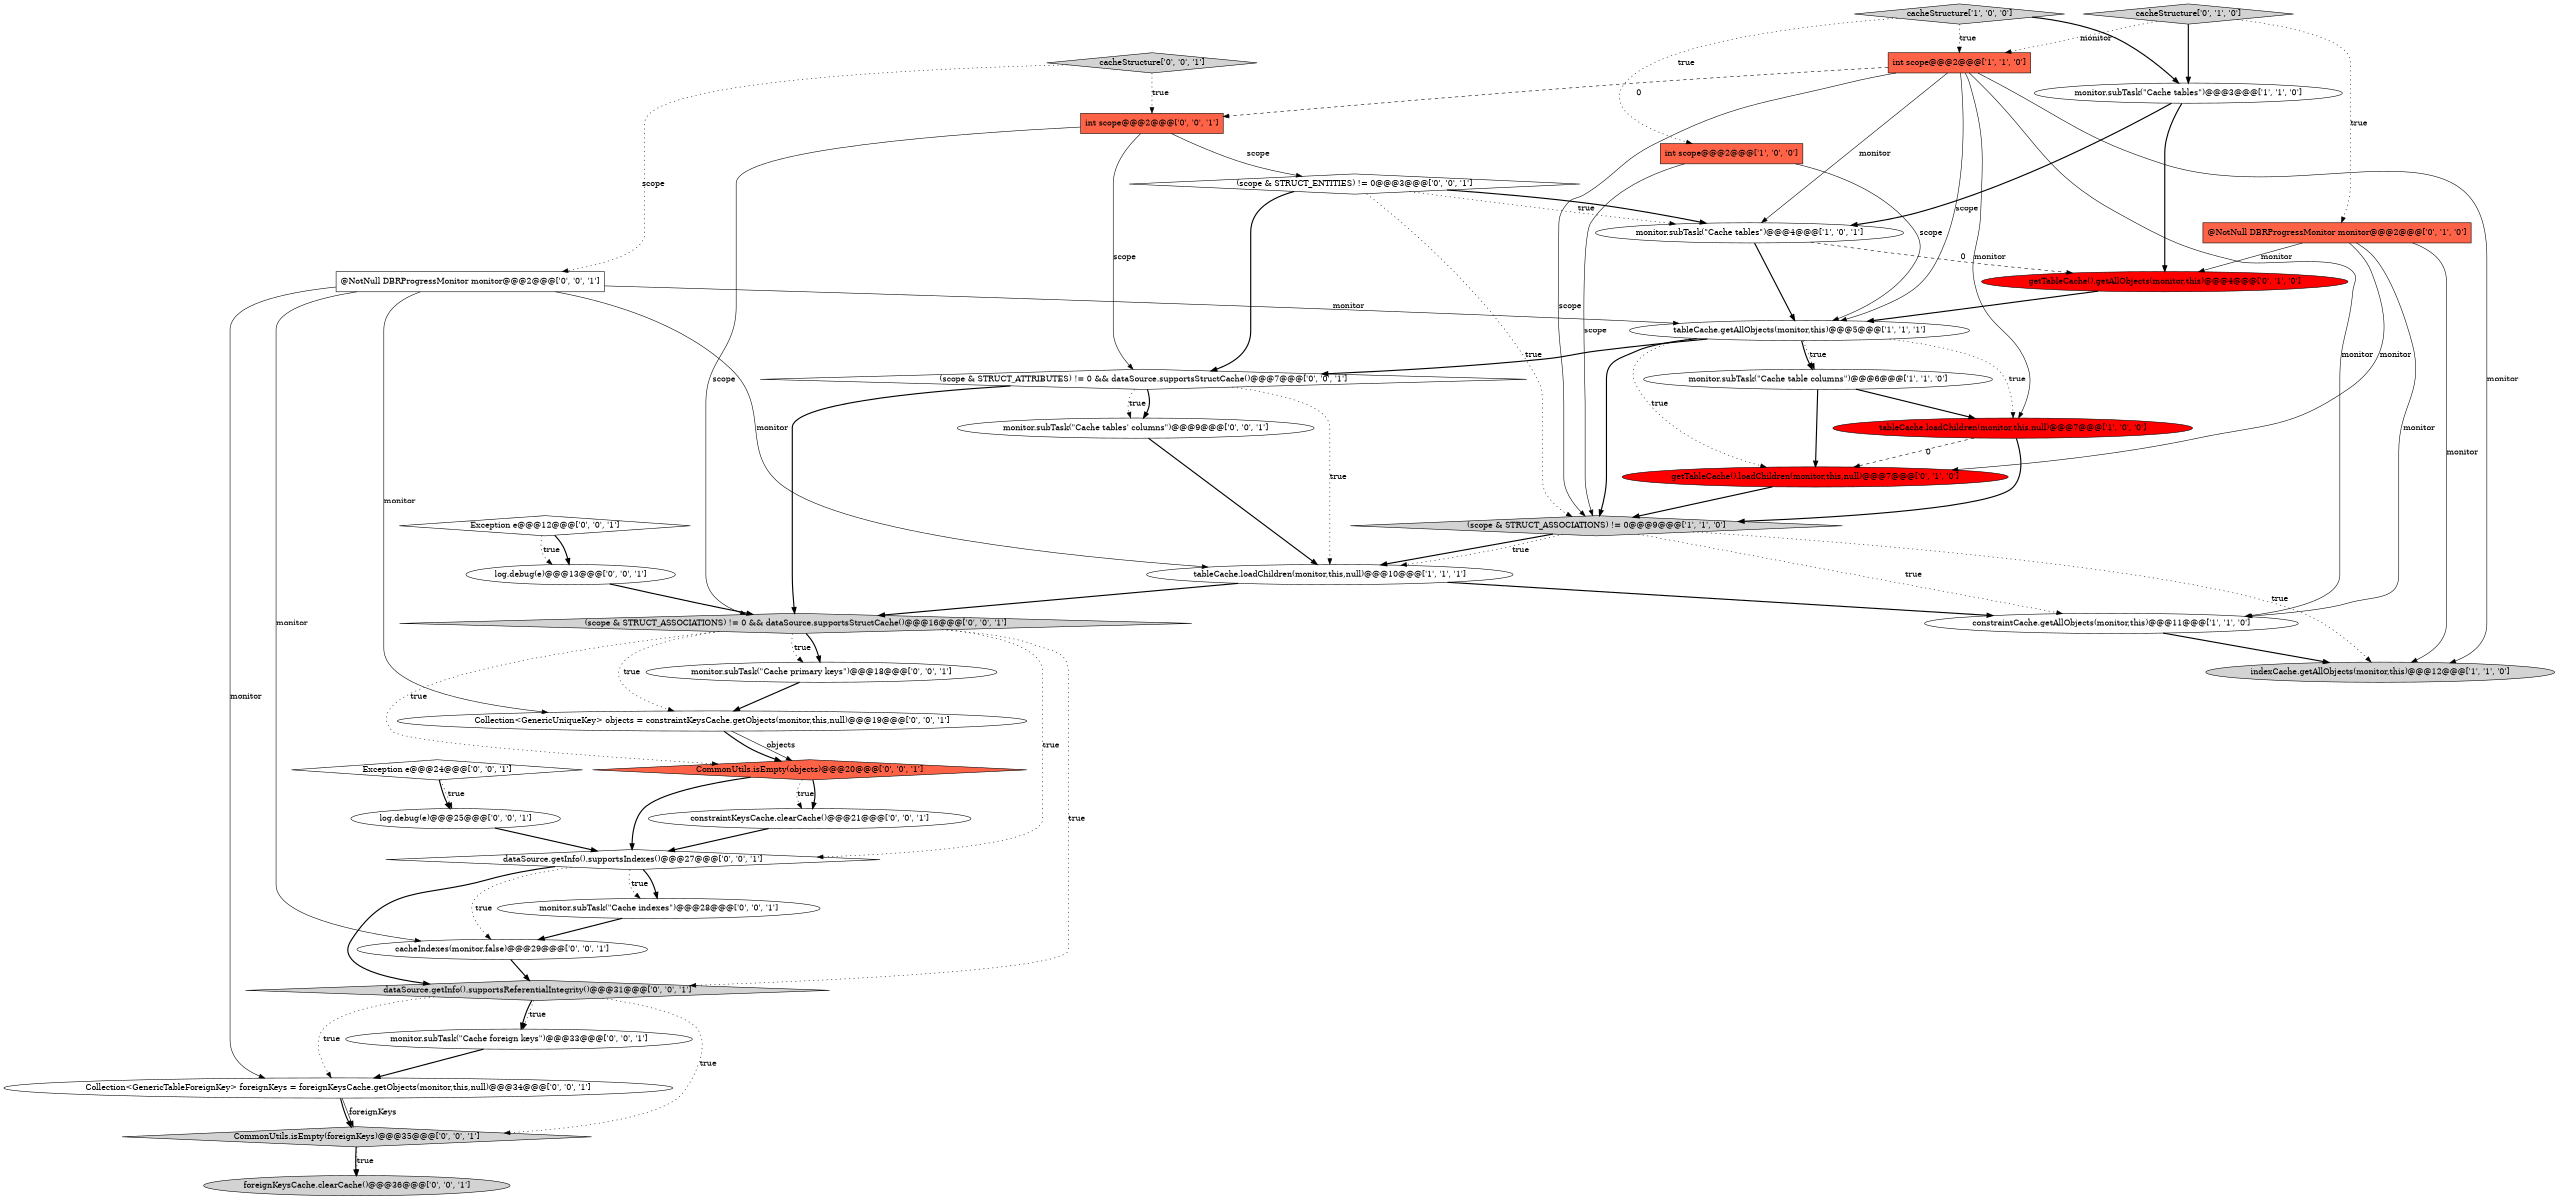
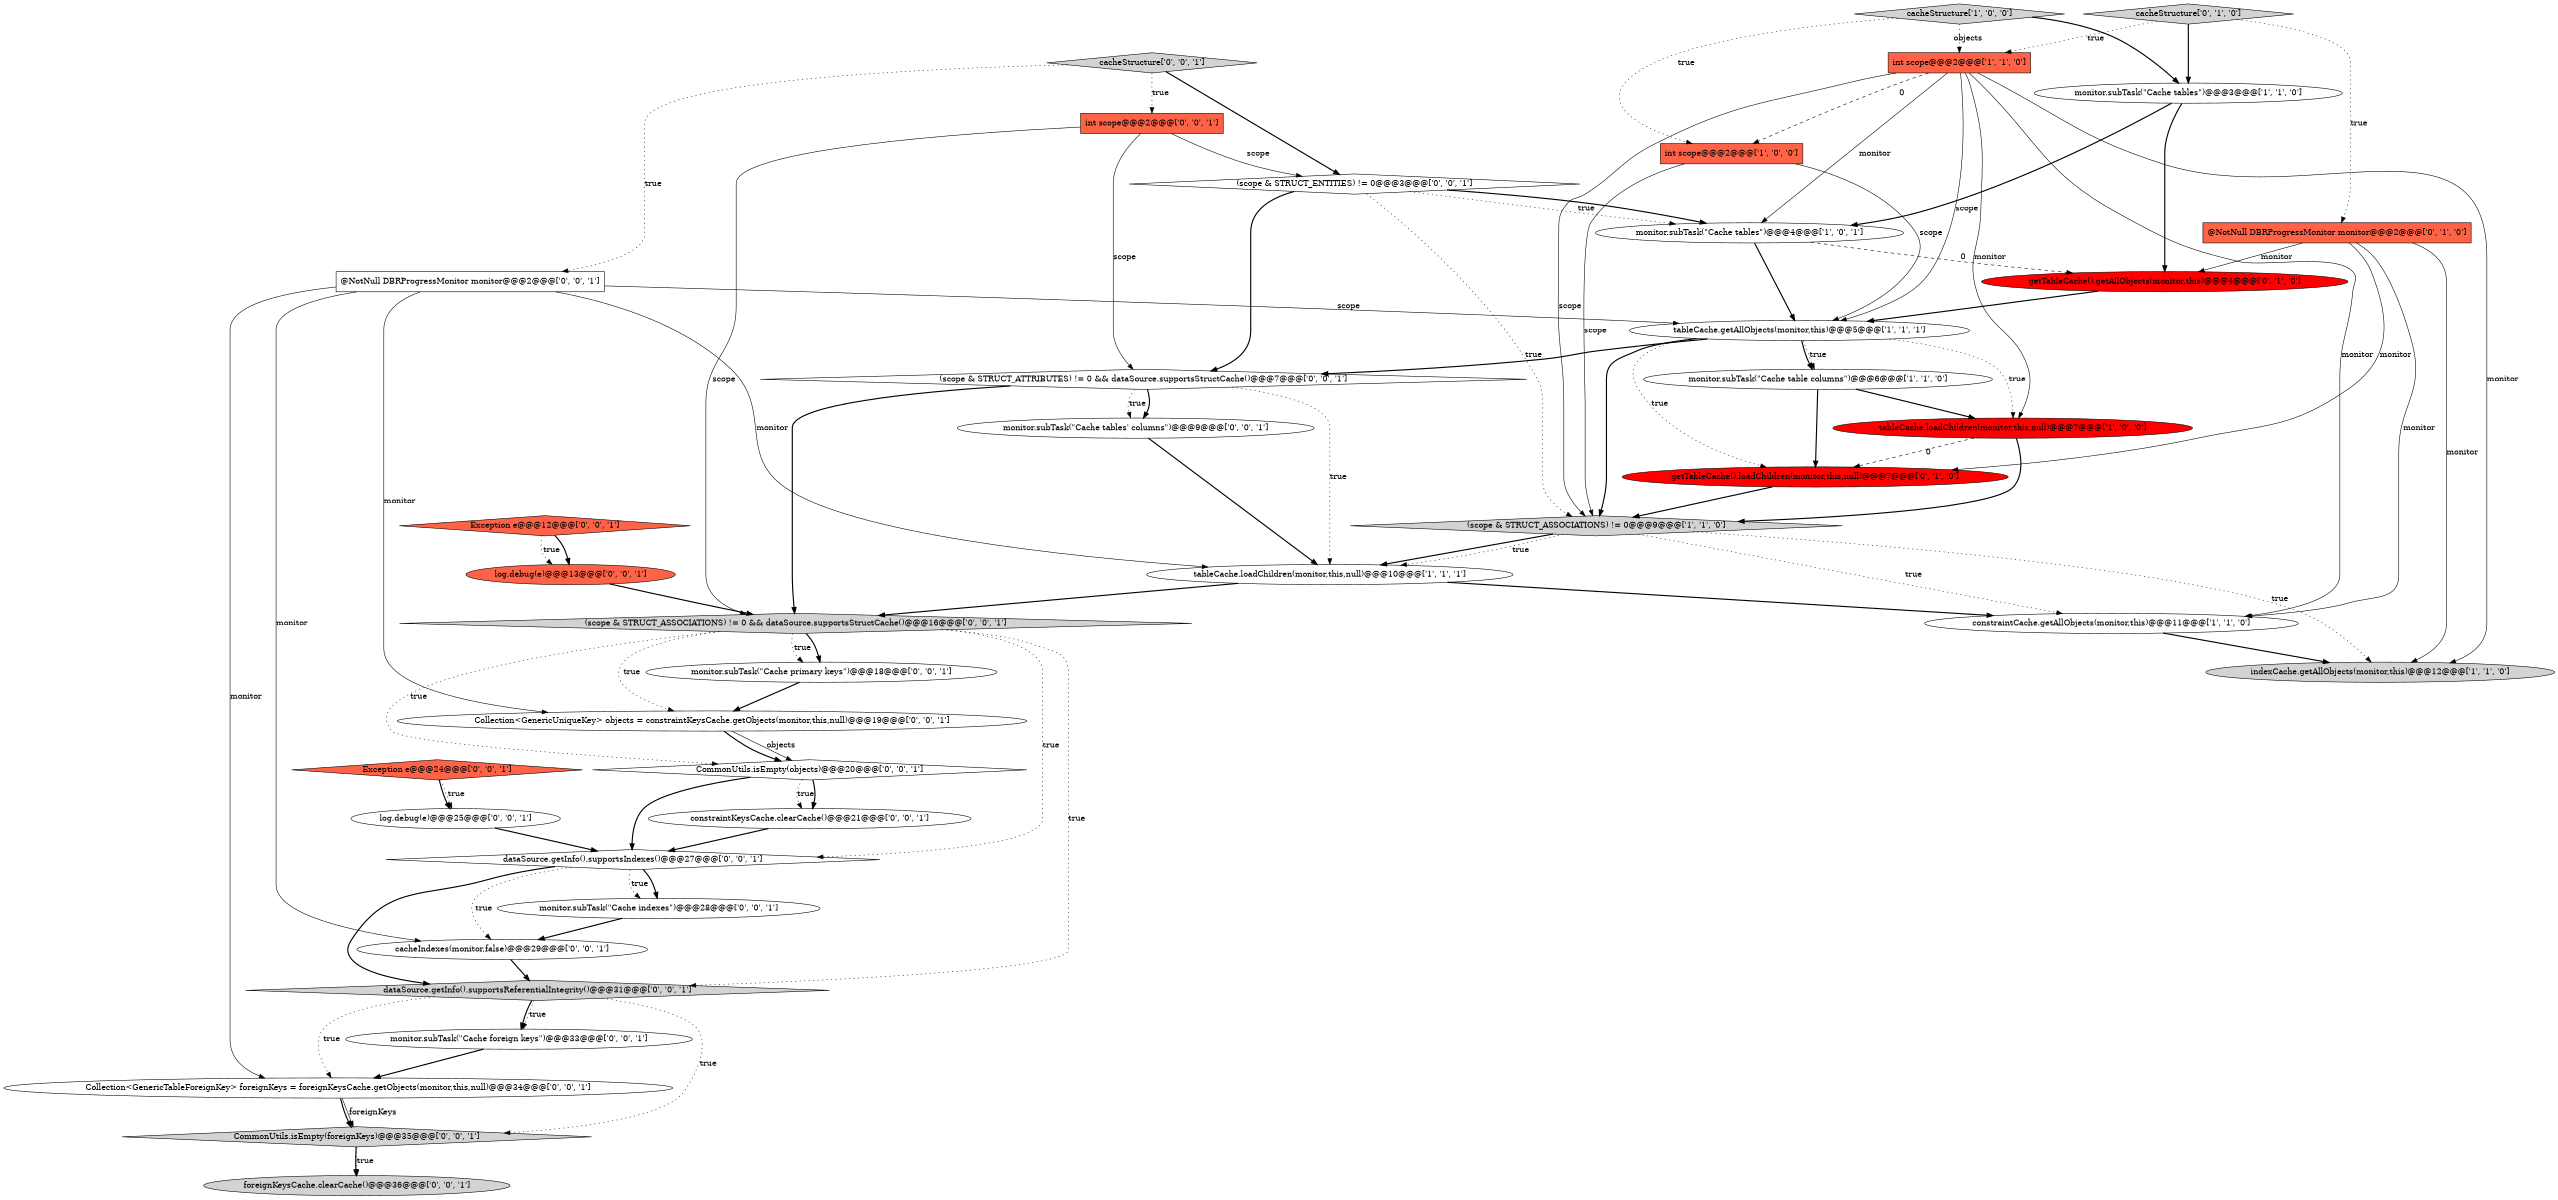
(1968, 38) -> (1968, 38)
(2096, 38) -> (2096, 38)
(1558, 89) -> (1843, 105)
none -> (1250, 122)
(653, 184) -> (653, 184)
(1349, 306) -> (1349, 306)
(545, 526) -> (545, 526)
(571, 575) -> (571, 575)
(437, 770) -> (437, 770)
(810, 770) -> (810, 770)
